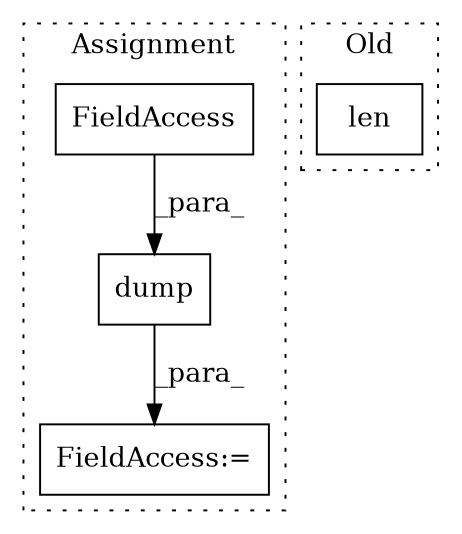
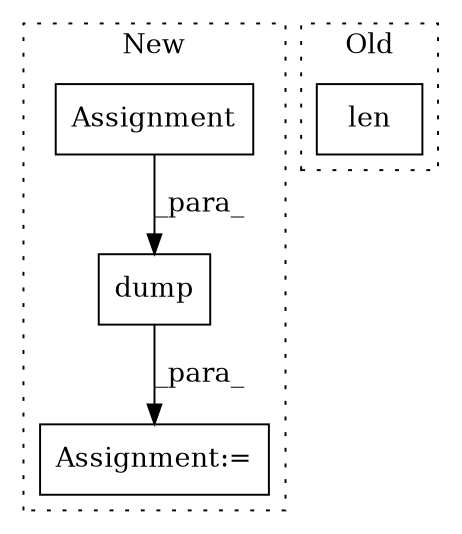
(154, 46) -> (154, 46)
(154, 119) -> (154, 119)
(154, 460) -> (154, 460)
